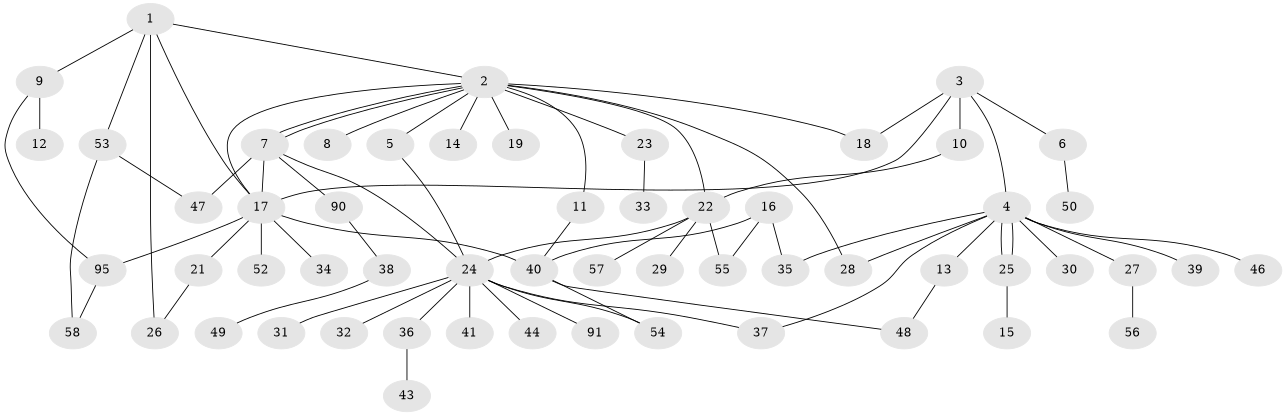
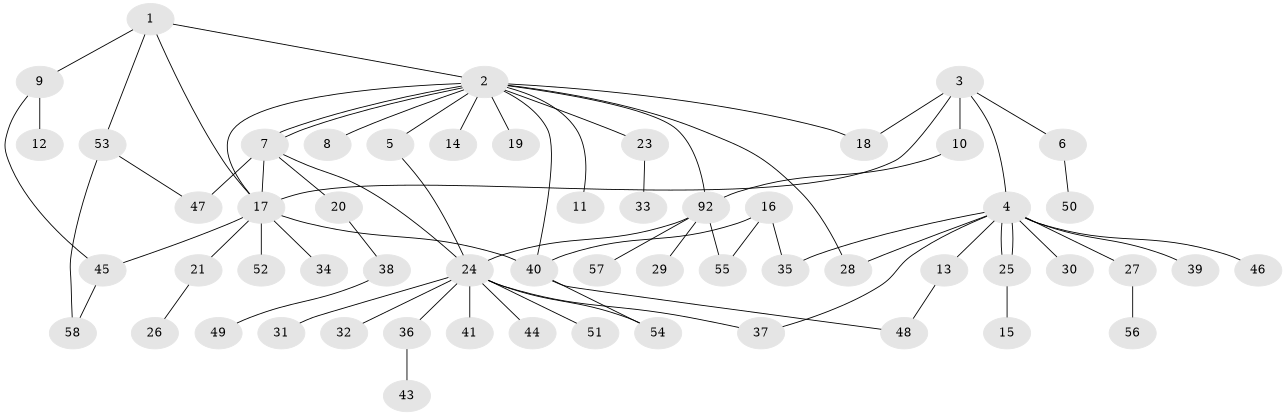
(151, 169) -> none
(339, 208) -> (339, 208)
(706, 208) -> (706, 208)
(559, 236) -> (551, 163)
(103, 270) -> (103, 270)
(595, 333) -> (595, 333)
